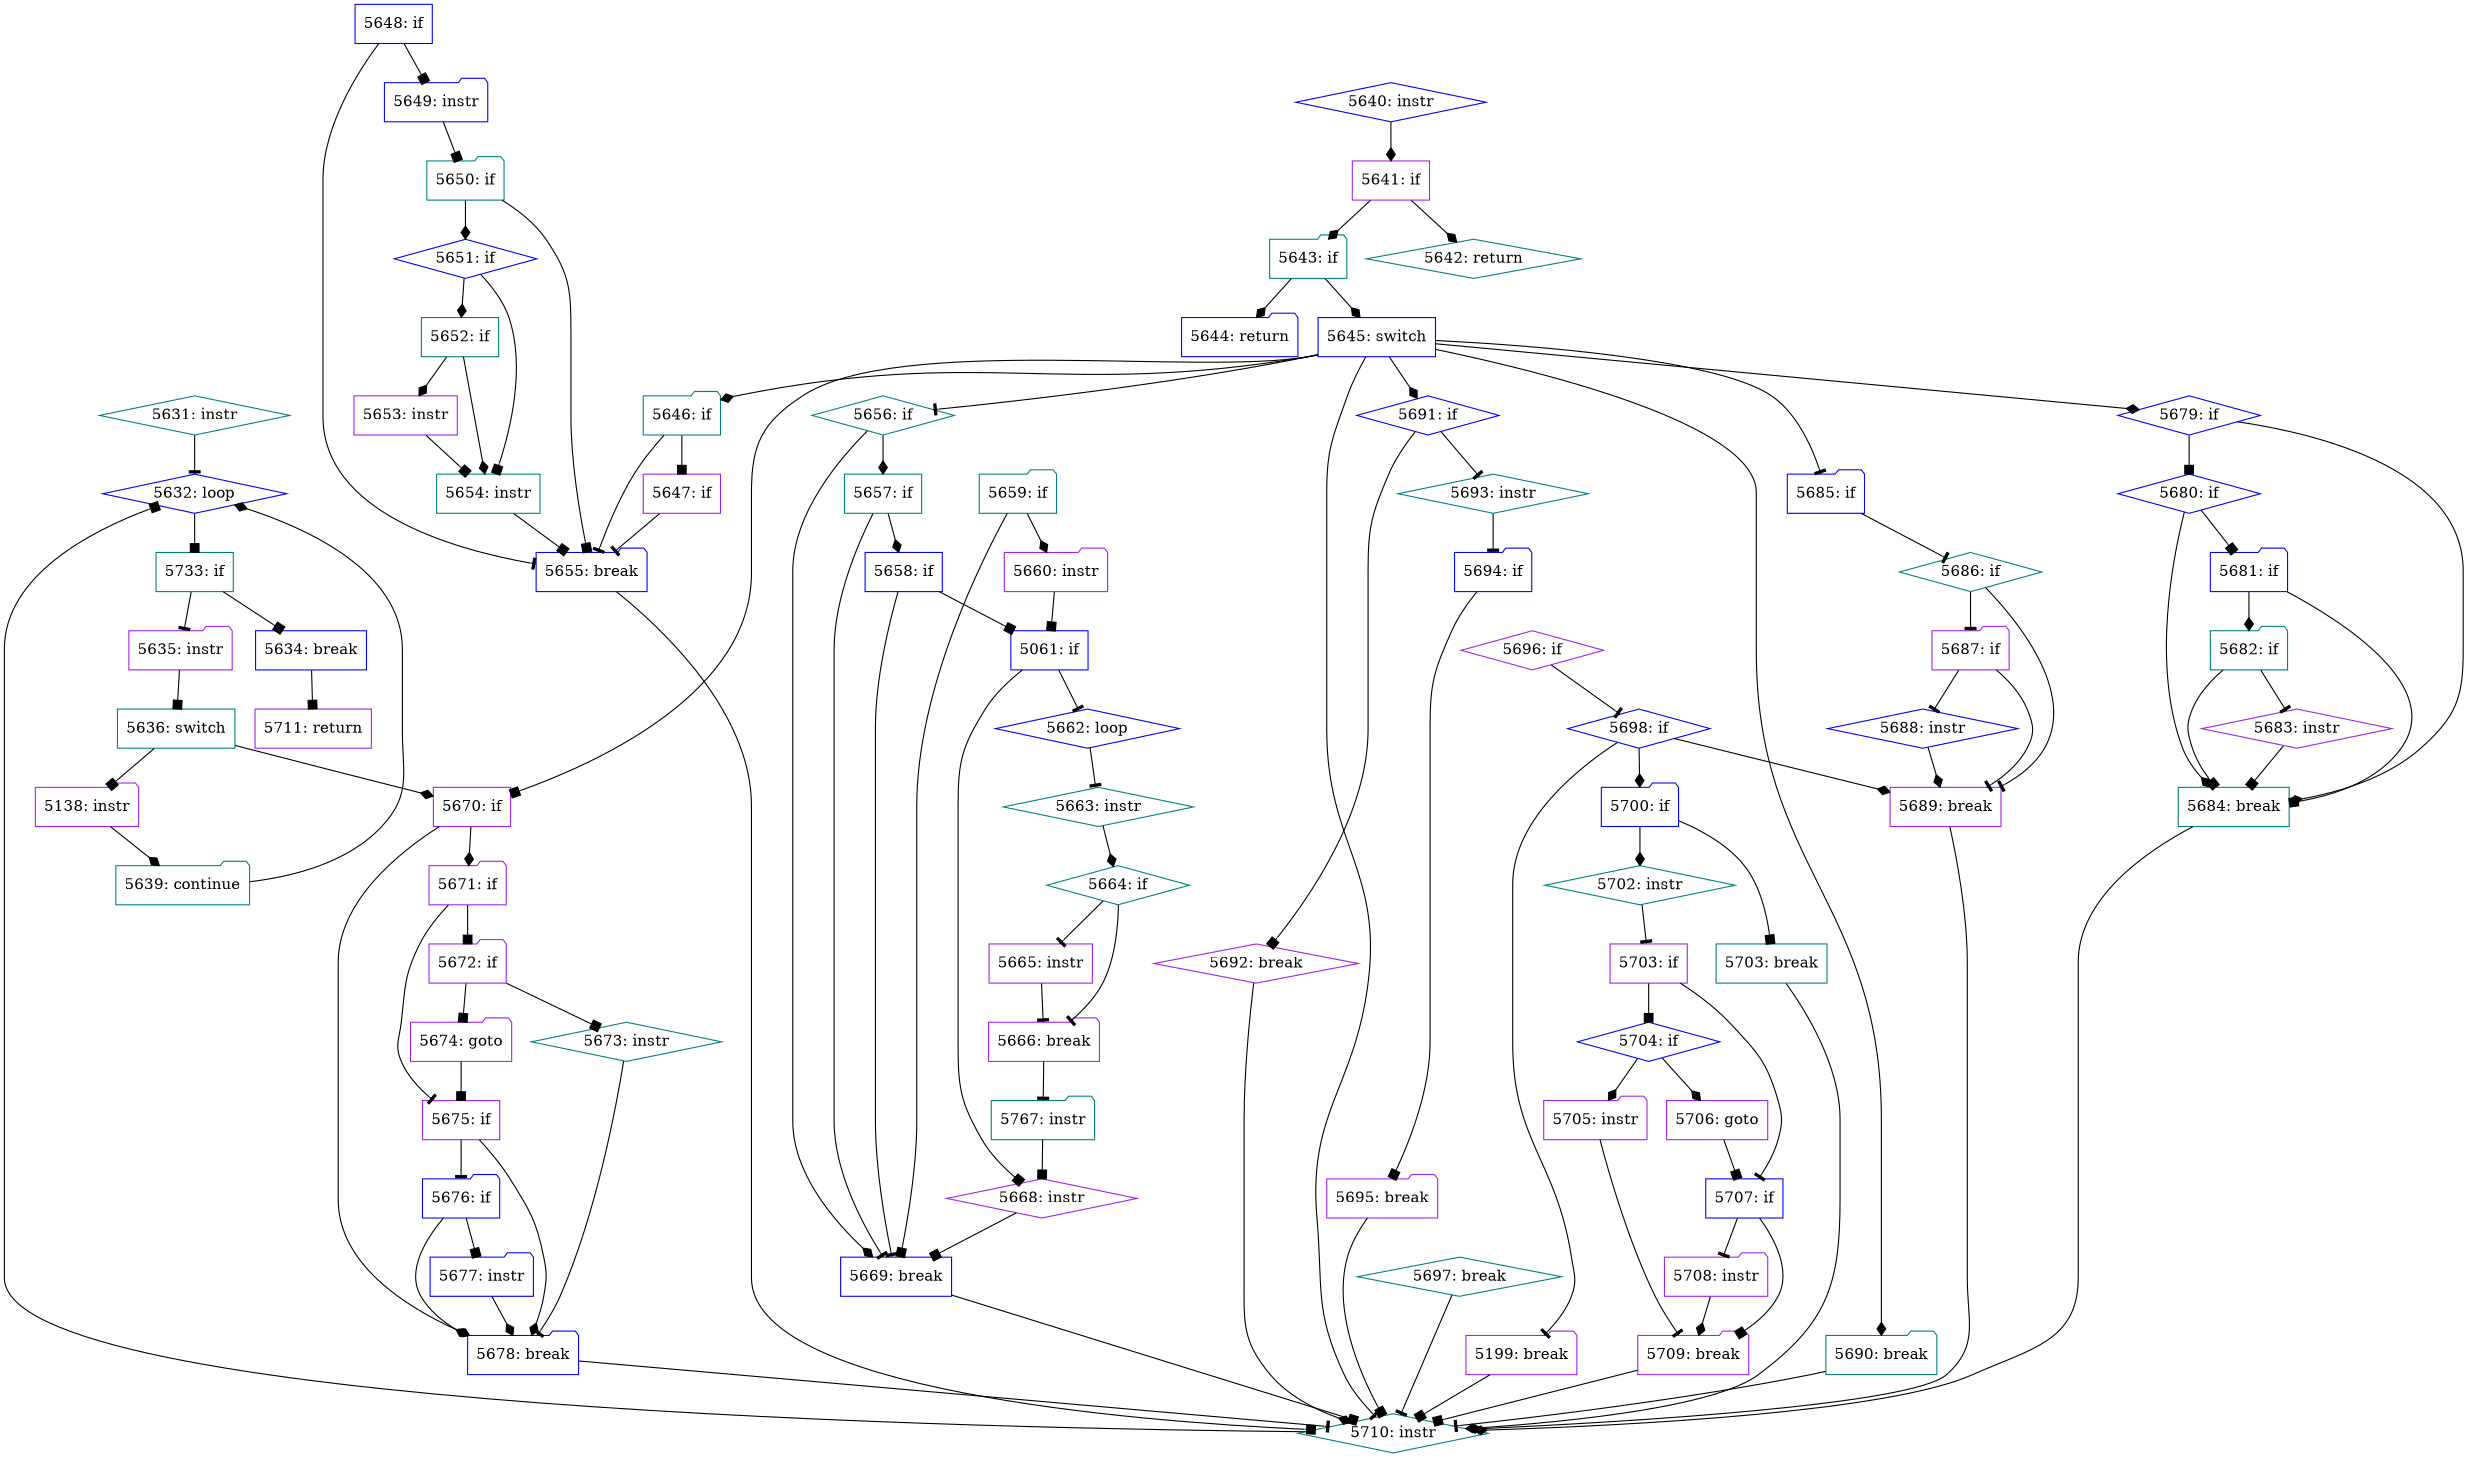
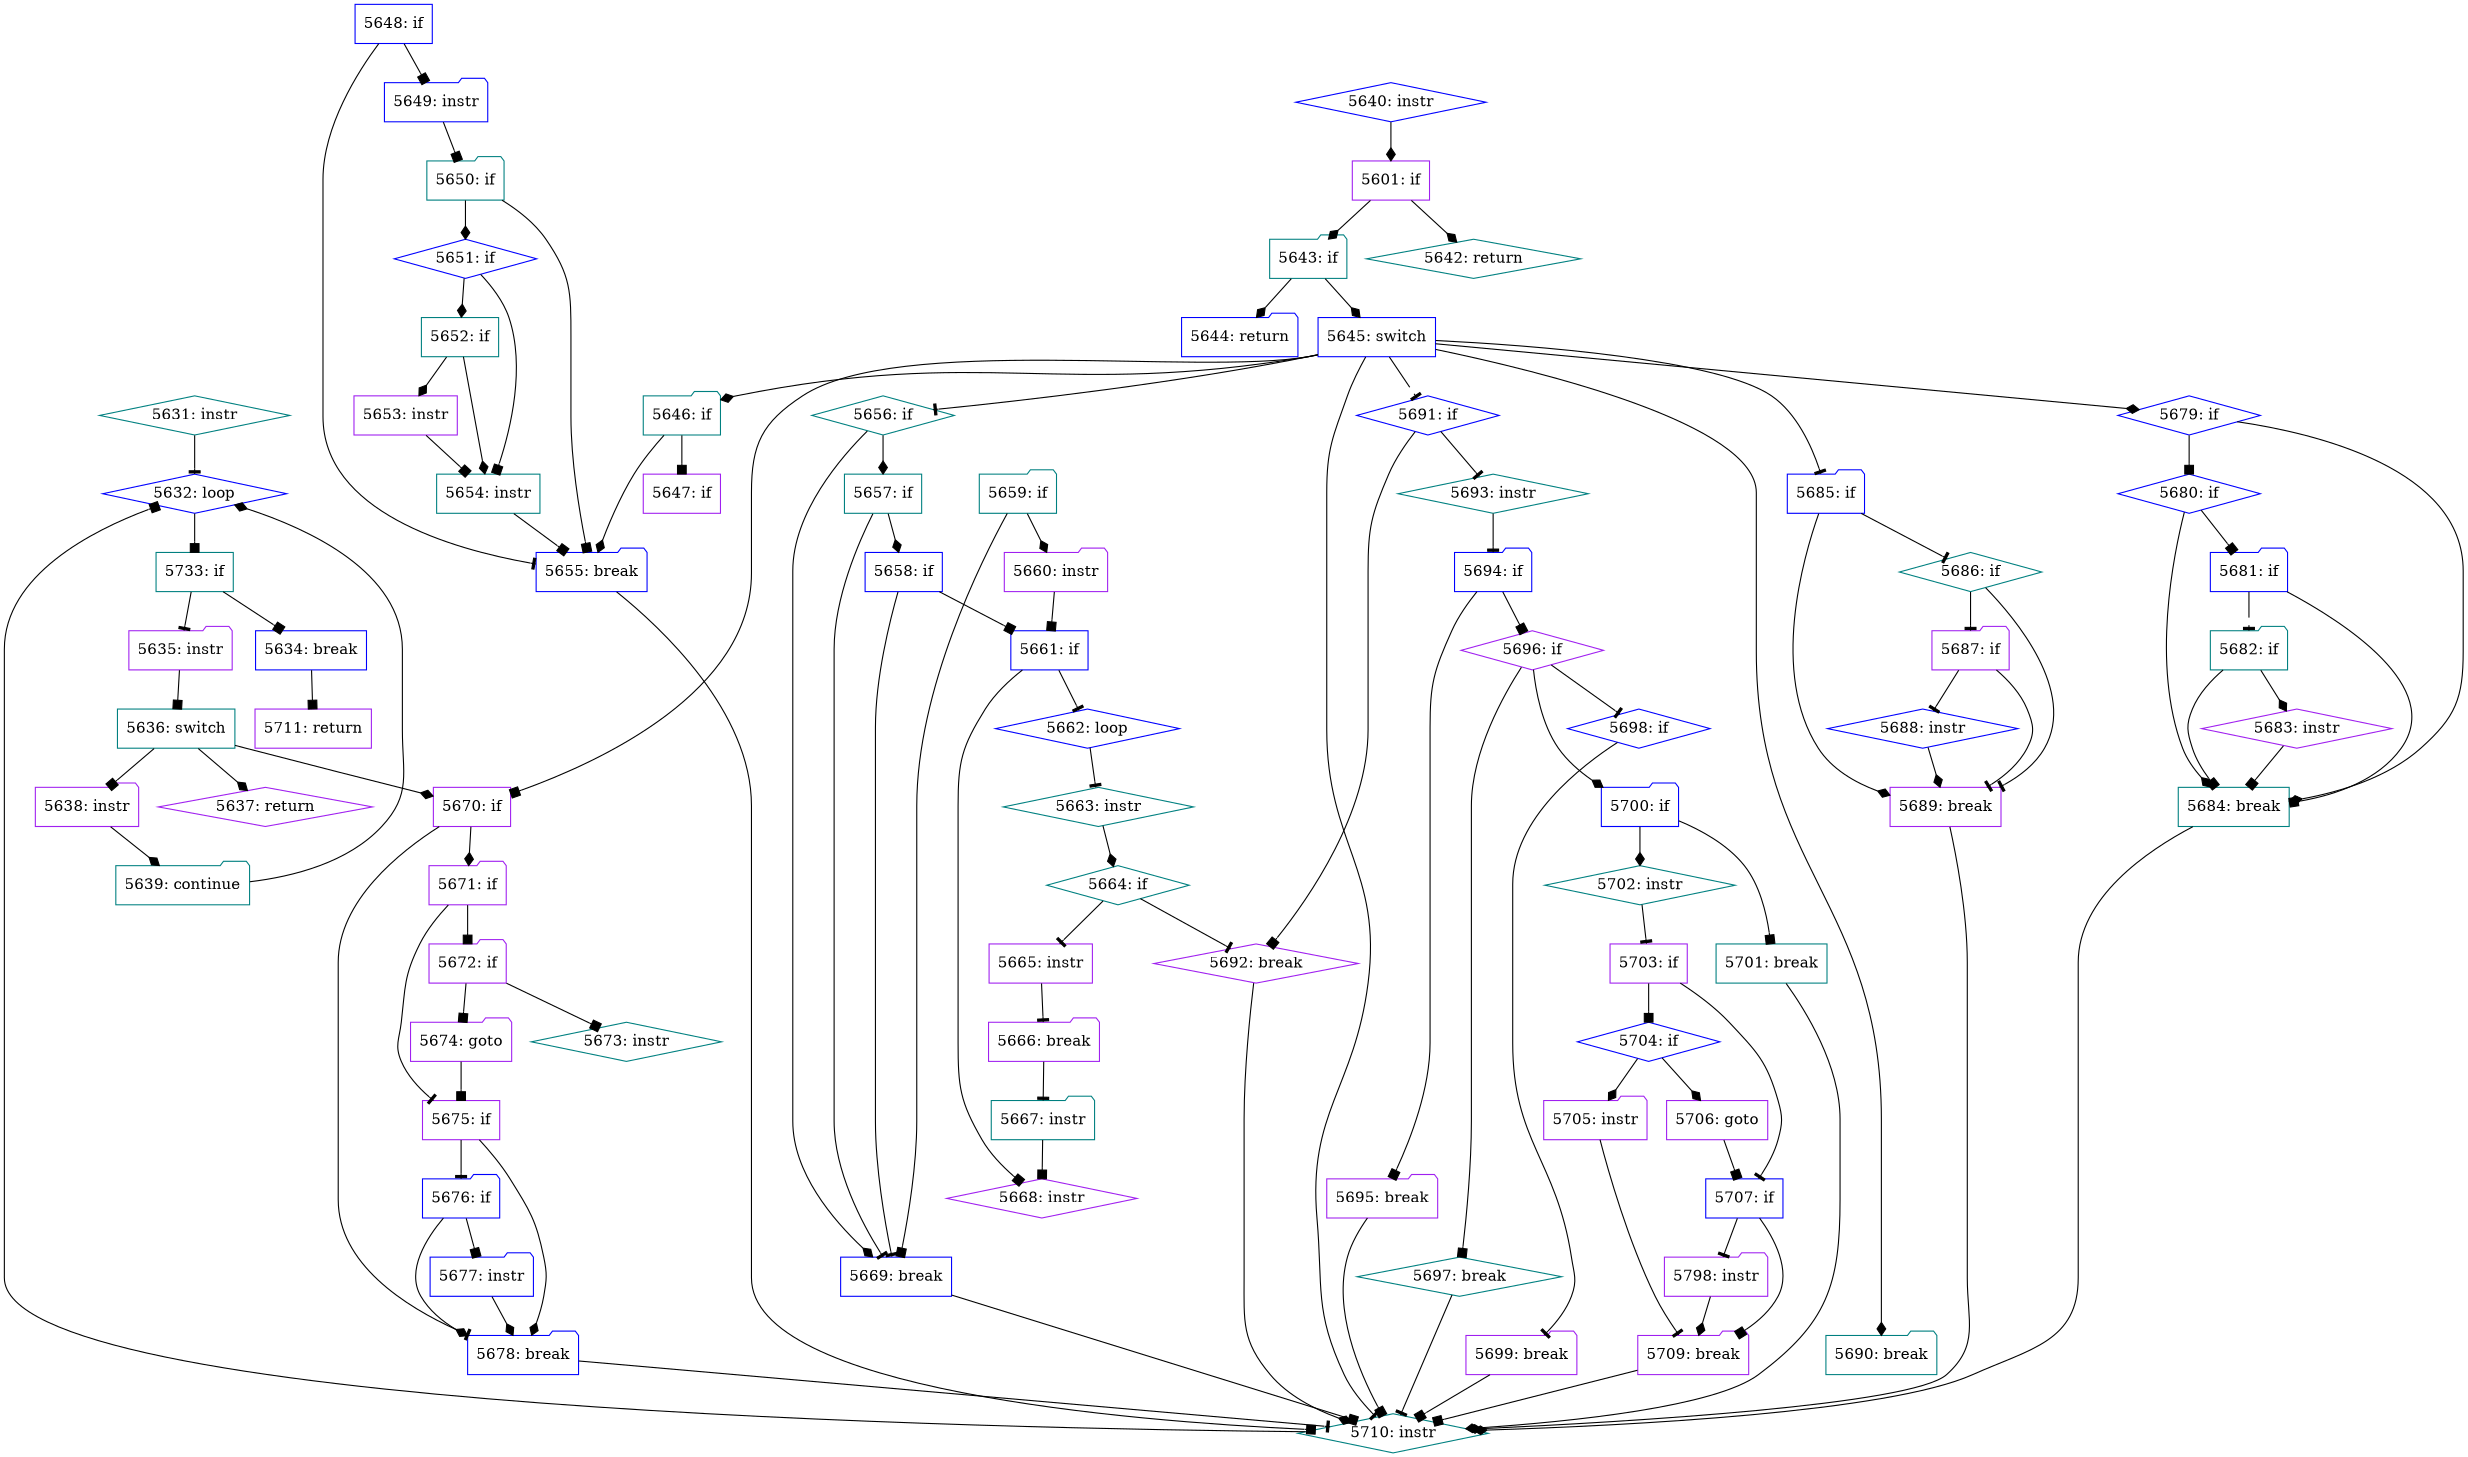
(1391, 181) -> (1391, 181)
(1400, 372) -> (1400, 372)
(626, 488) -> (626, 488)
(639, 531) -> none
(2249, 605) -> (2249, 605)
none -> (1511, 607)
(1049, 650) -> (1049, 650)
(2272, 688) -> (2272, 688)
(1639, 761) -> (1549, 732)
(1781, 765) -> (1794, 669)
(87, 807) -> (87, 807)
none -> (265, 807)
none -> (1471, 952)
(1772, 964) -> (1772, 964)
(1109, 967) -> (1183, 922)
(338, 1086) -> (338, 1086)
(1043, 1120) -> (1043, 1120)
(594, 1200) -> none
(979, 1232) -> none
(1716, 1277) -> (1716, 1277)
(1521, 1355) -> (1521, 1355)
(1643, 1403) -> none
